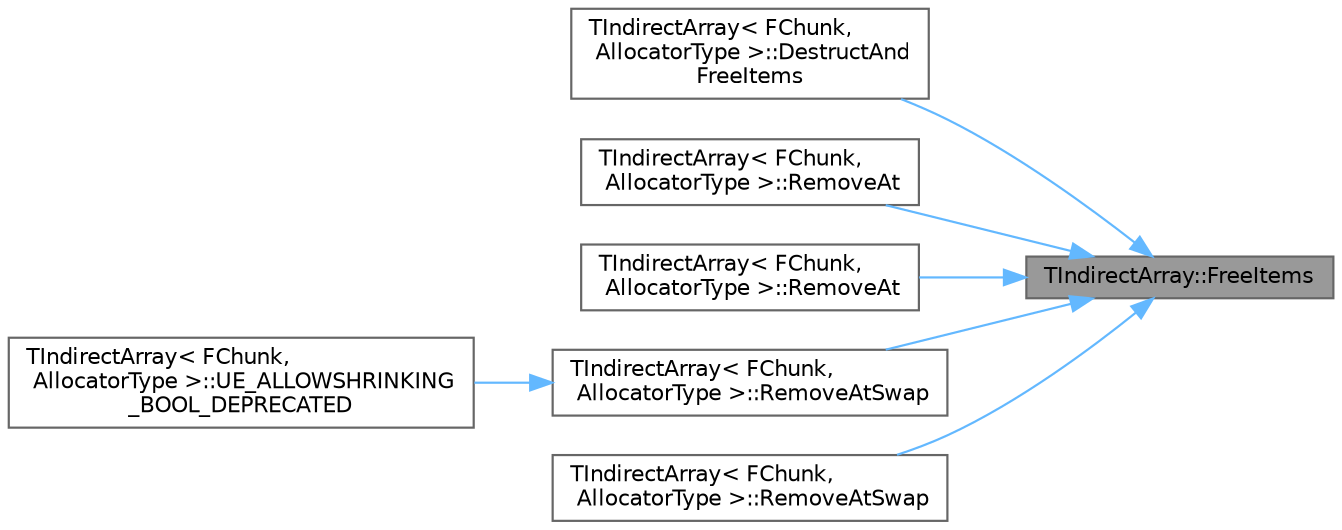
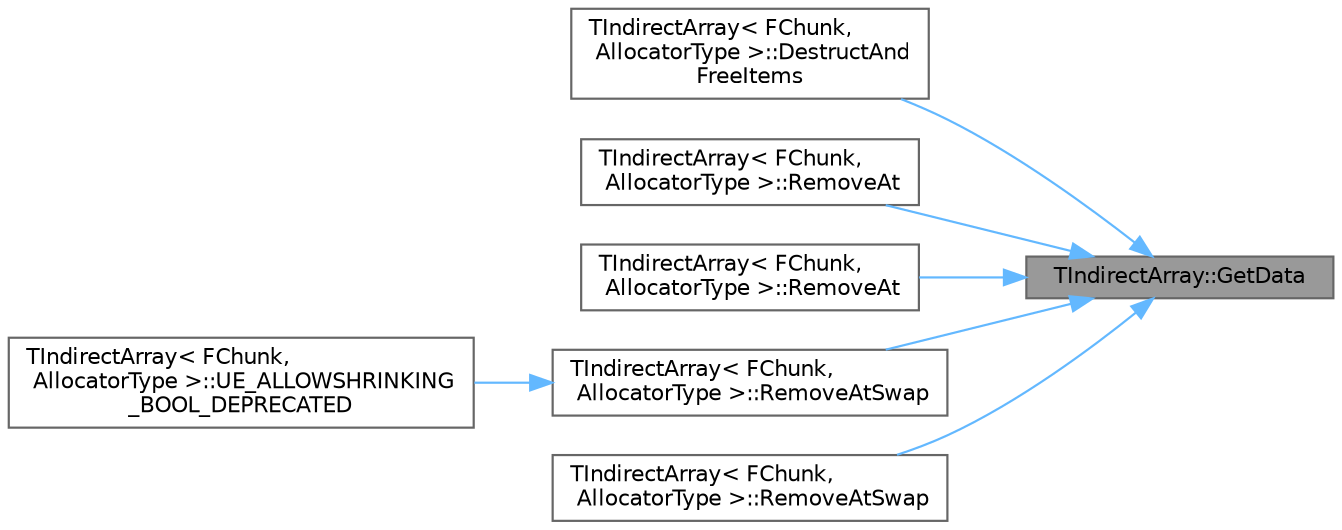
(1180, 277) -> (1180, 277)
